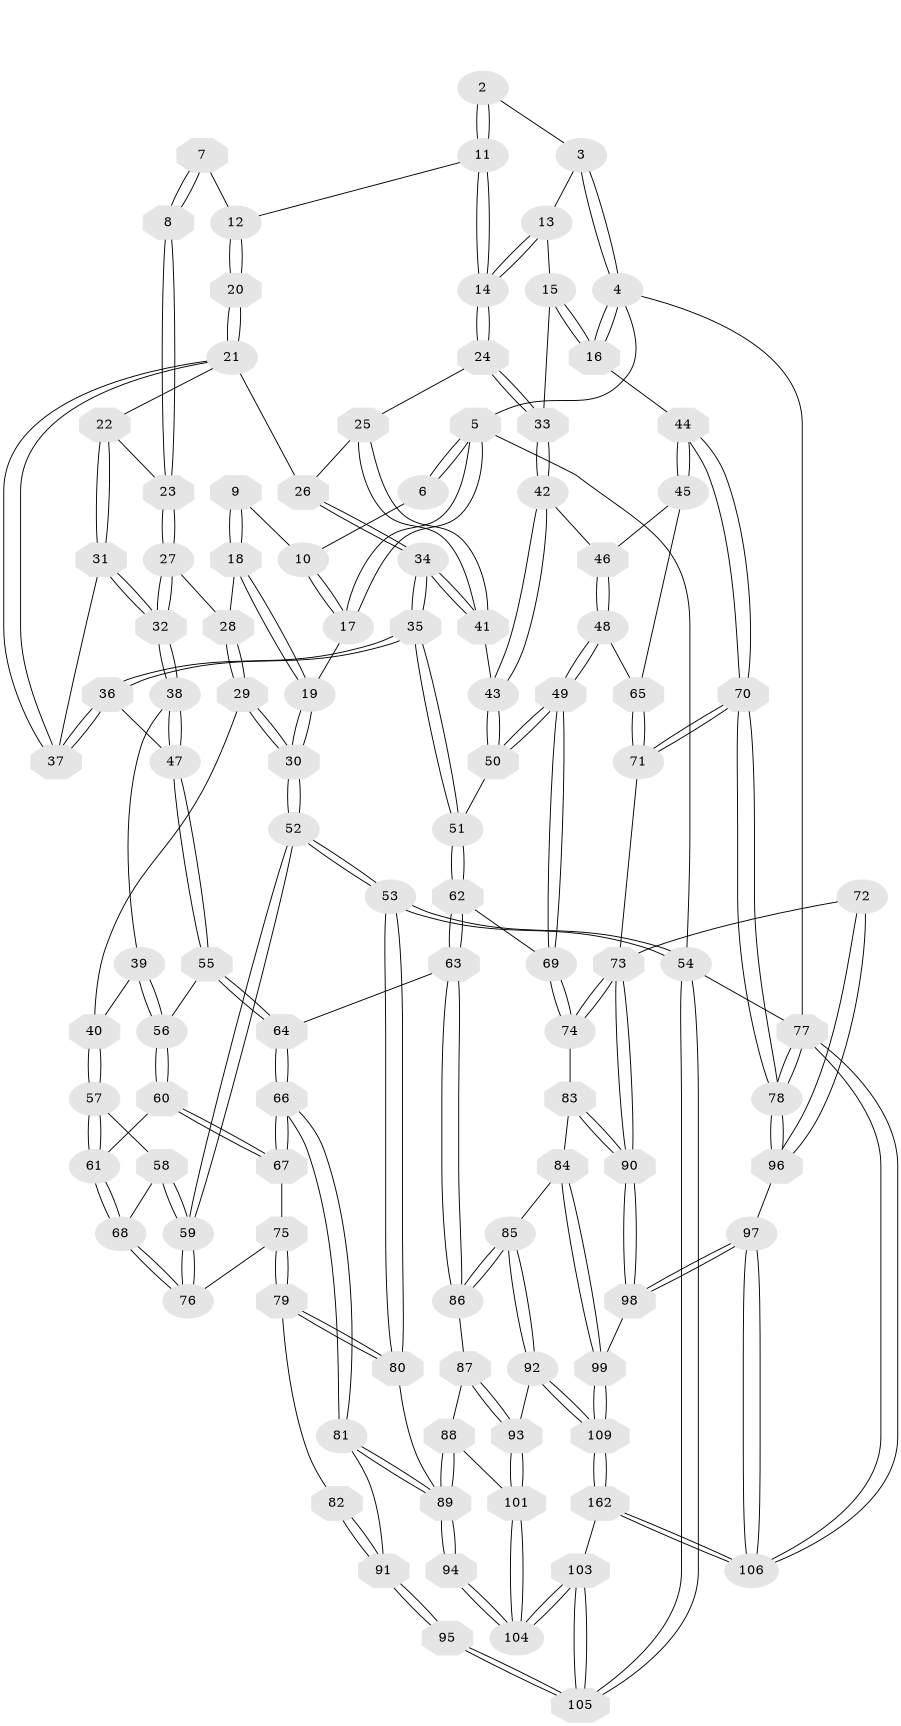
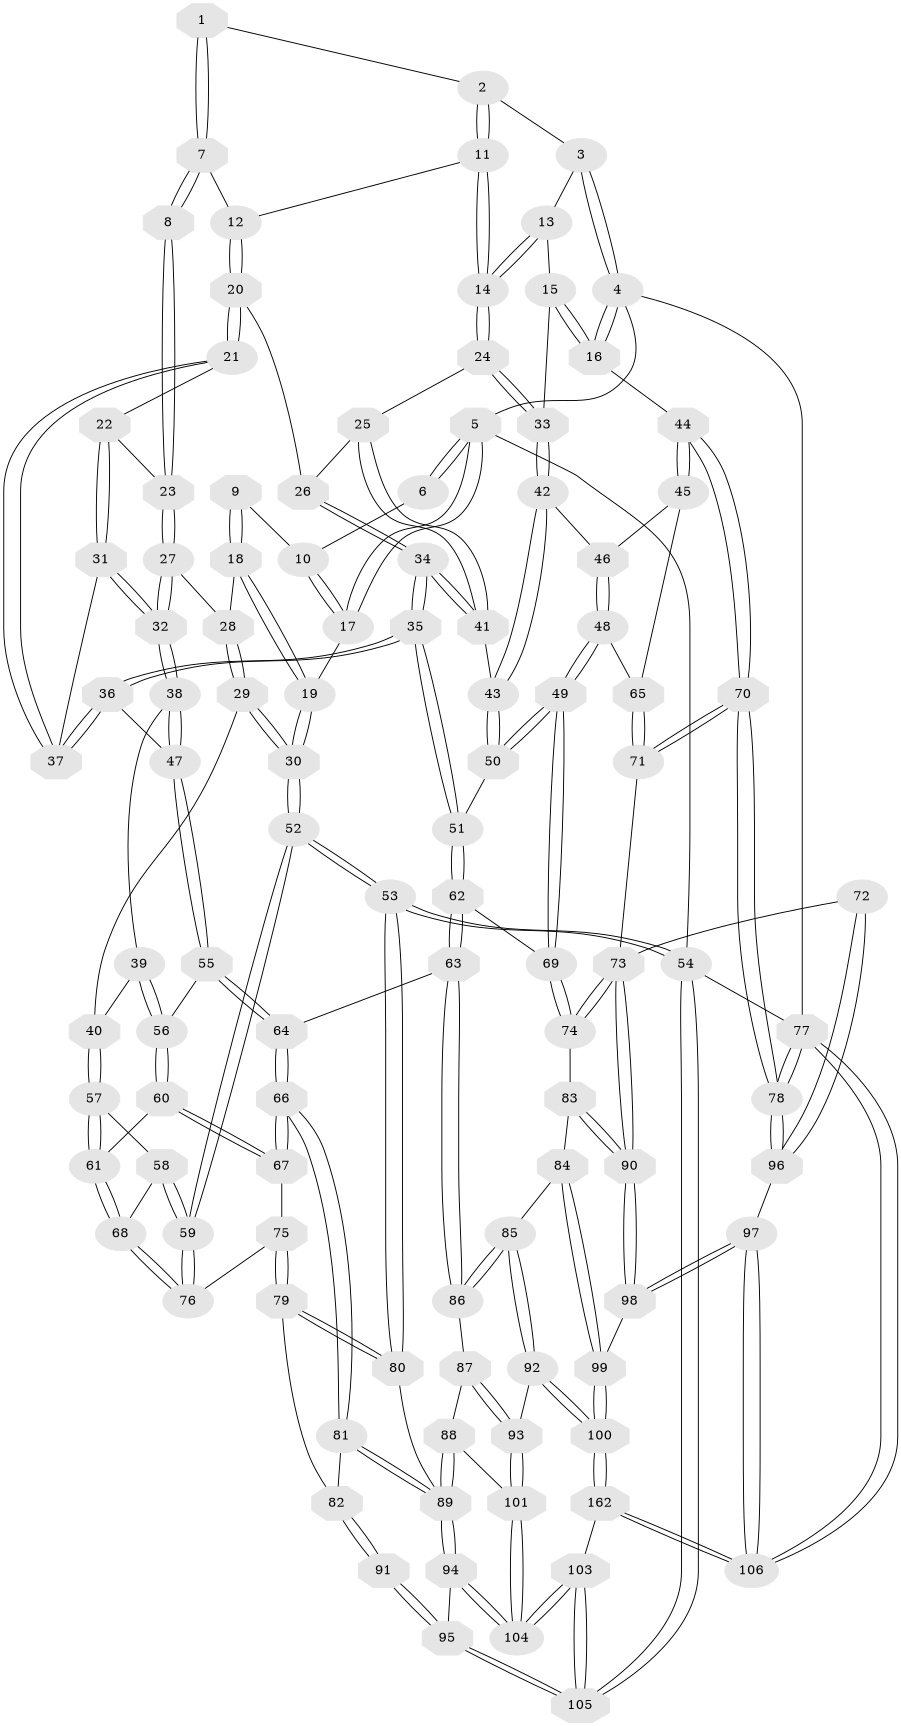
none -> (202, 21)
(267, 424) -> (282, 388)
(600, 1436) -> (600, 1436)
(375, 1500) -> (339, 1470)
none -> (449, 1605)
